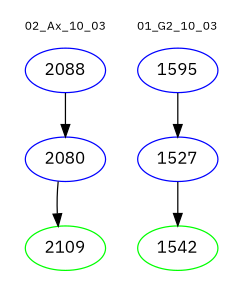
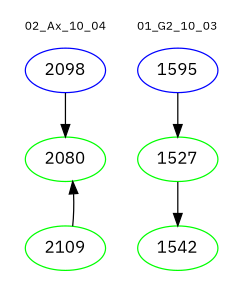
(66, 27) -> (66, 27)
(65, 70) -> (65, 70)
(65, 159) -> (65, 159)
(178, 159) -> (178, 159)
(57, 198) -> (74, 210)
